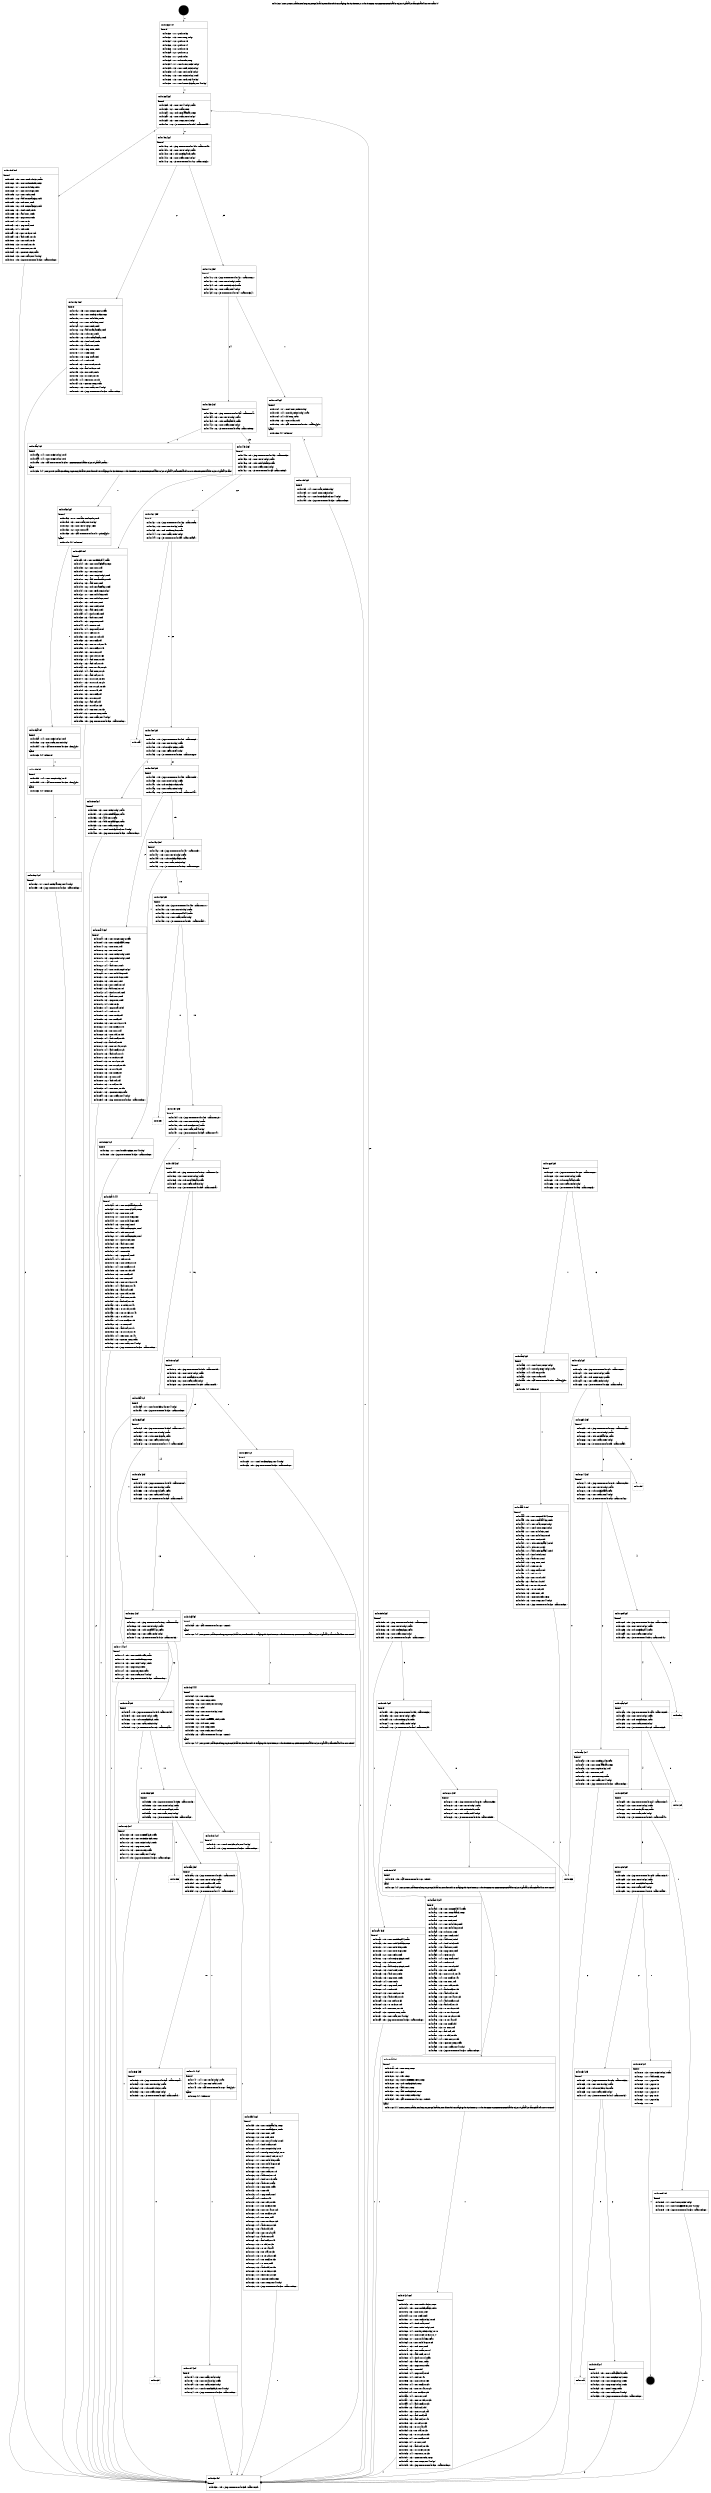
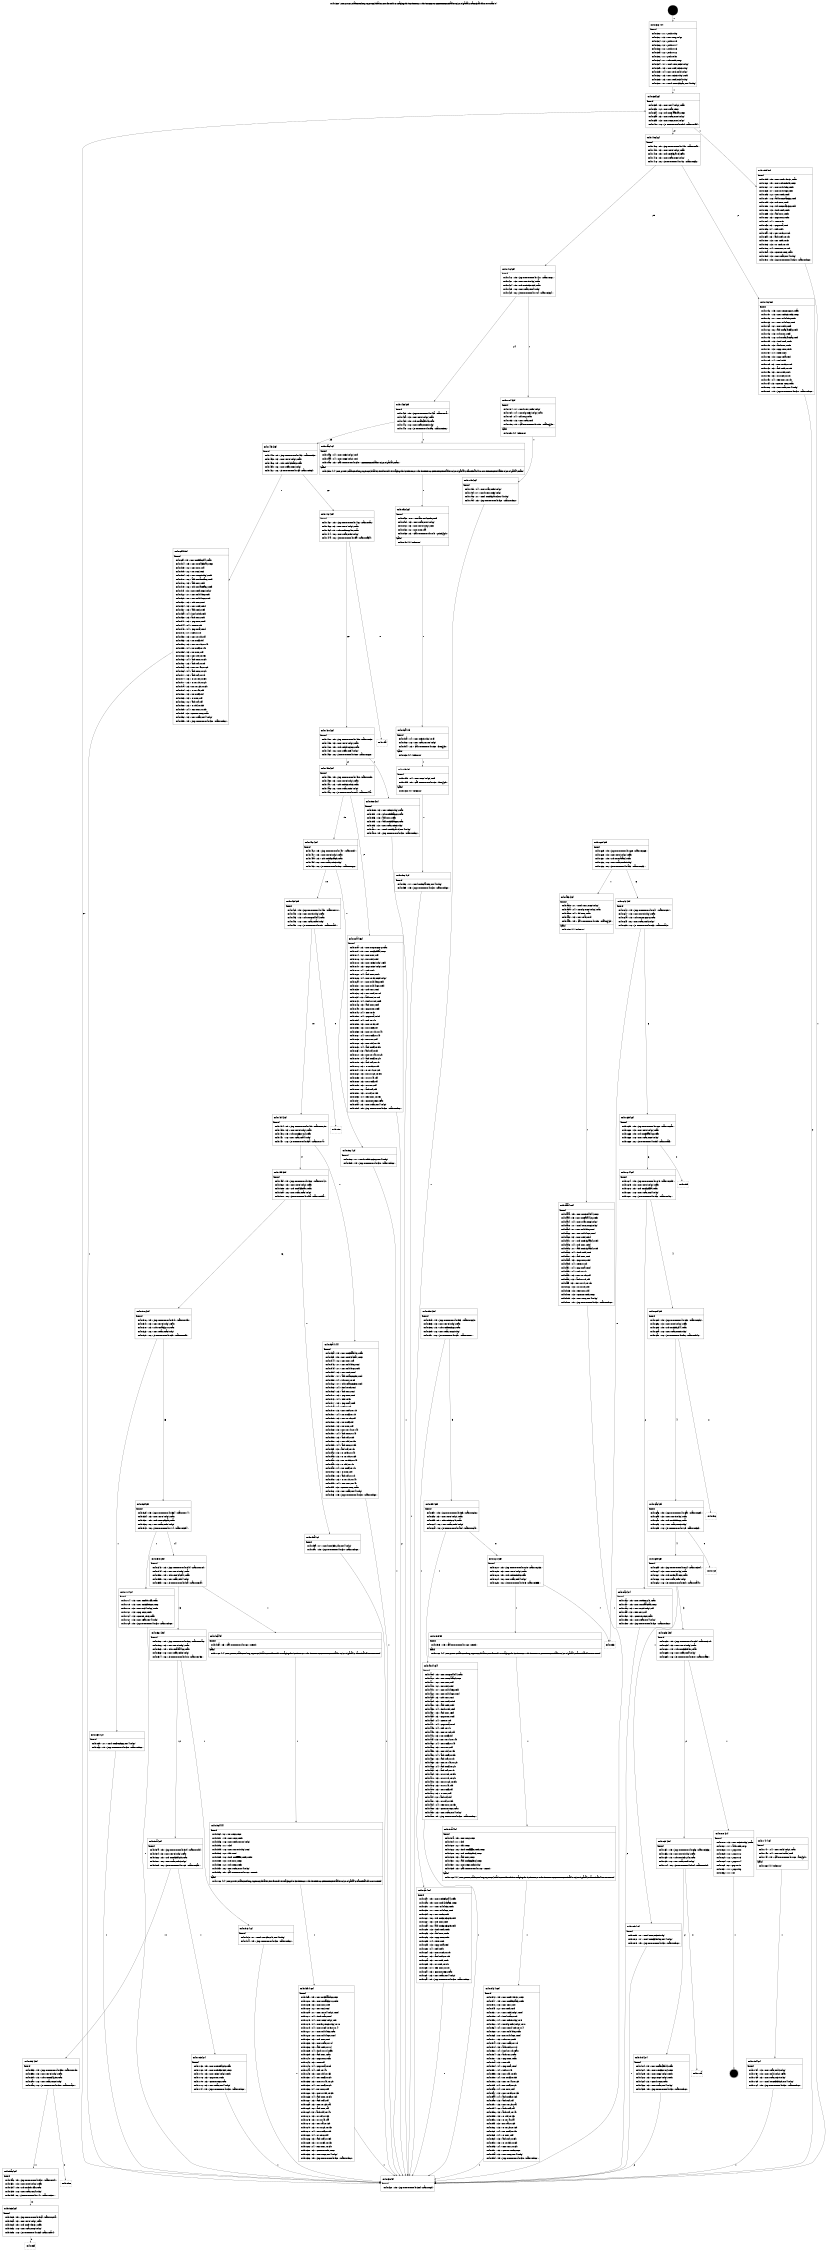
(210, 1981) -> none
